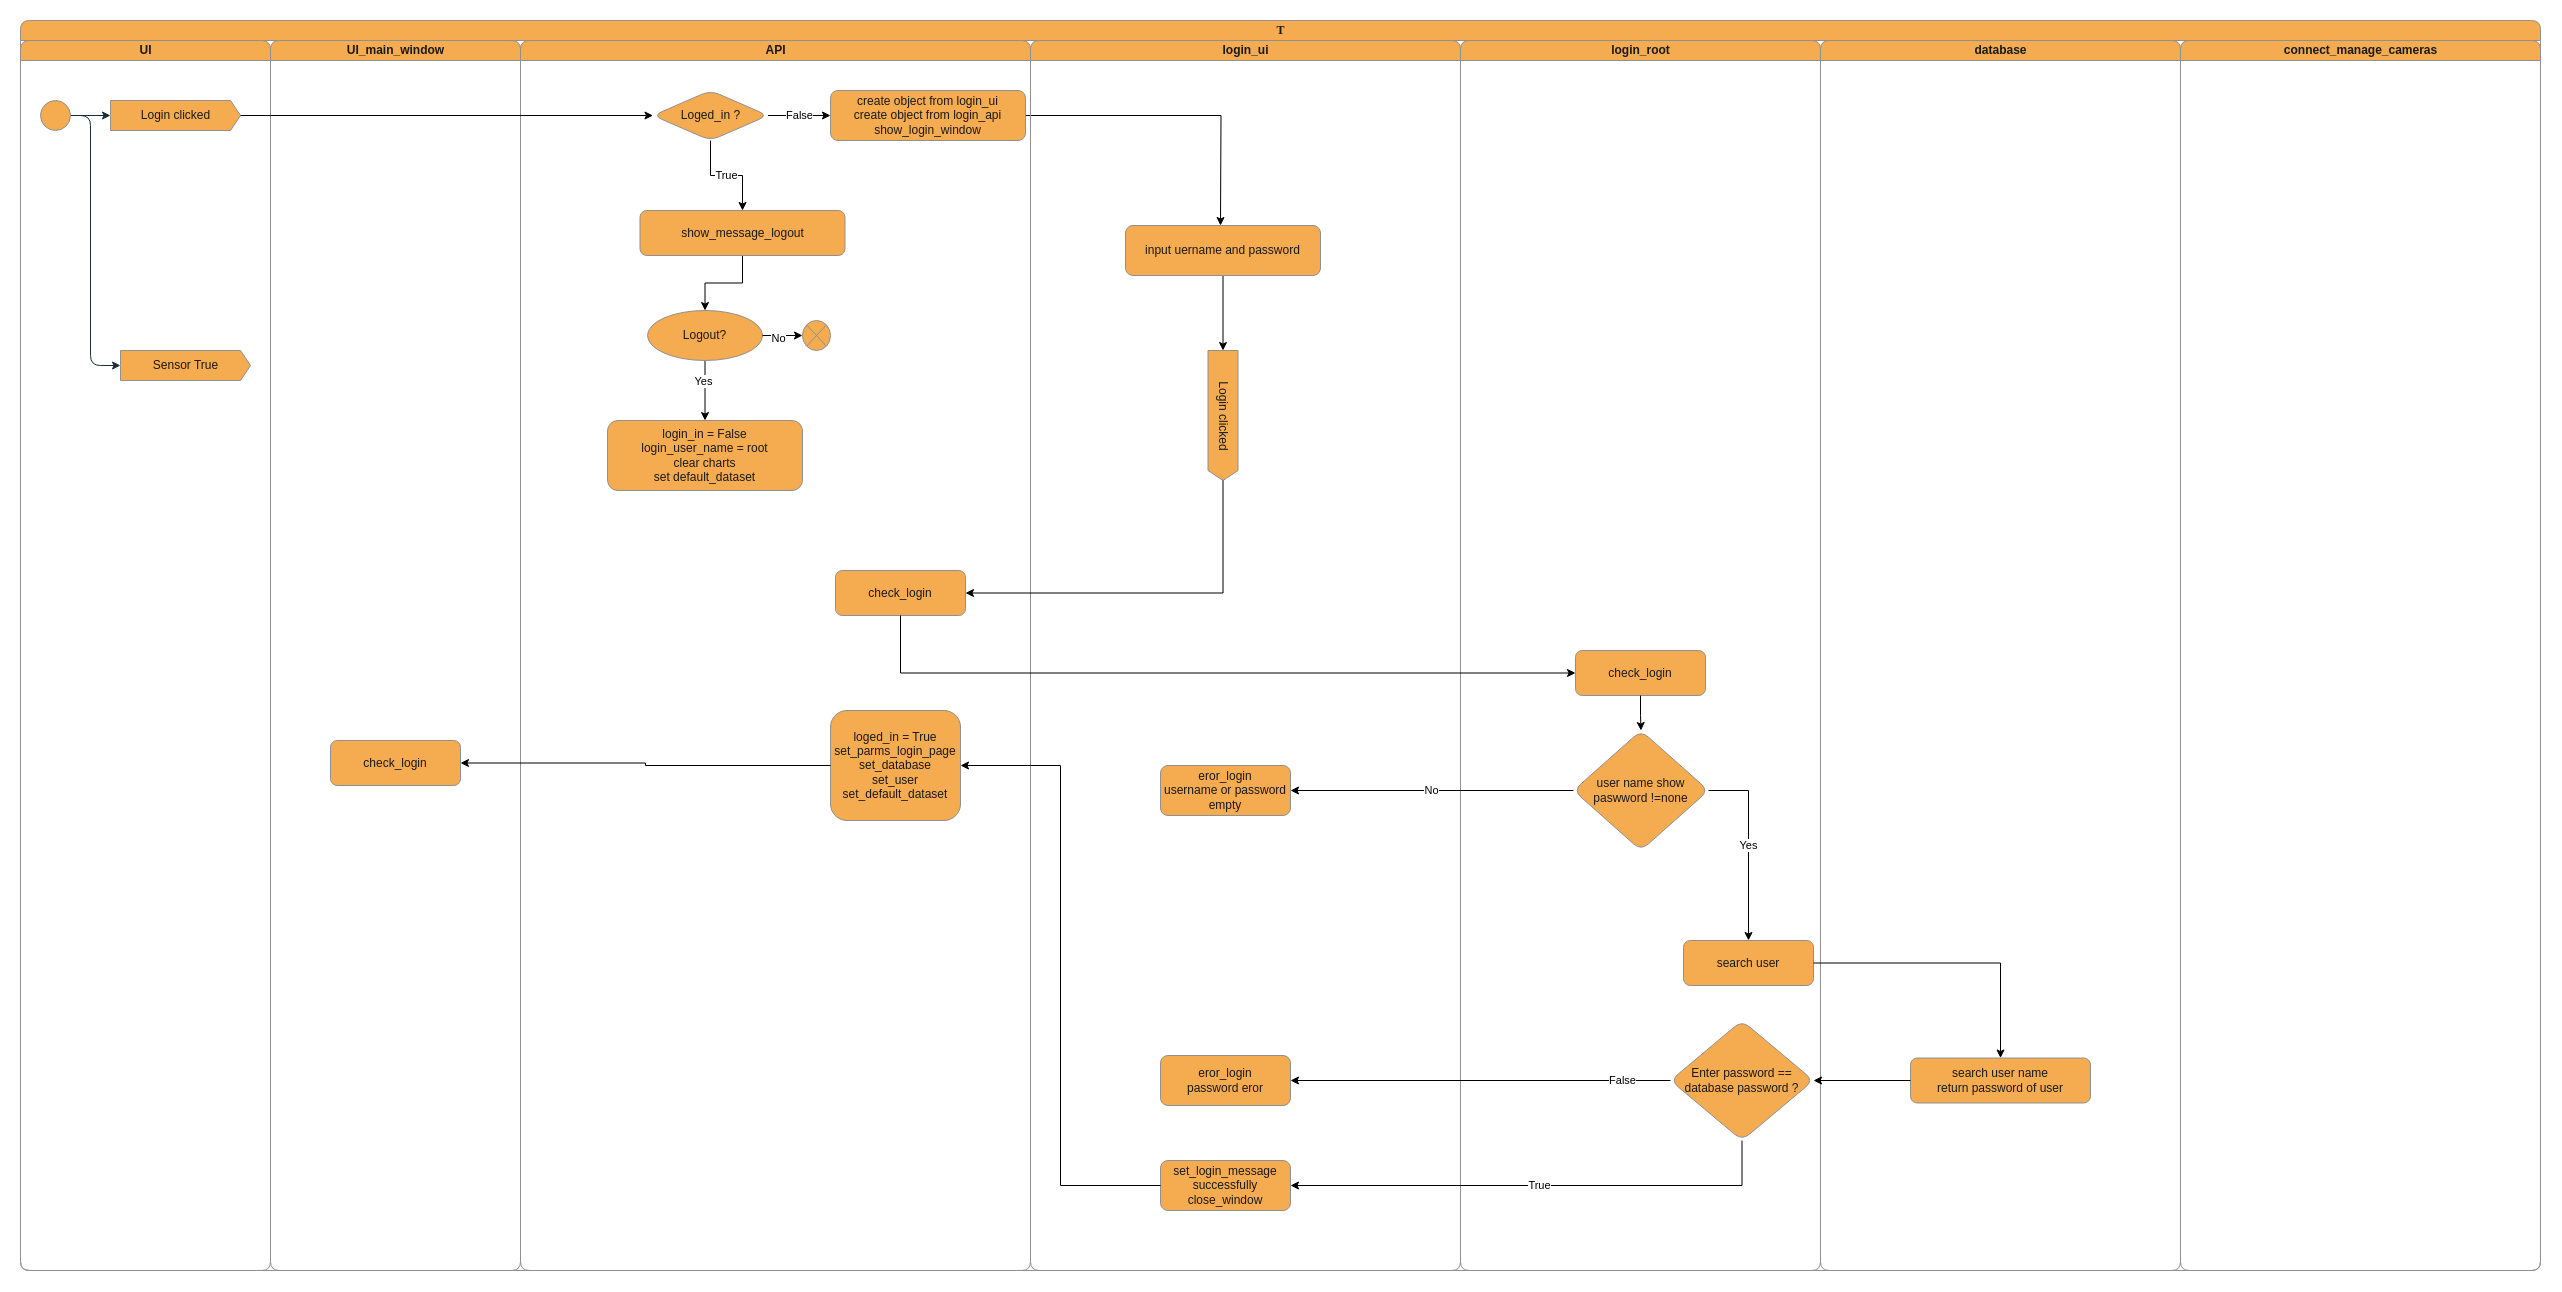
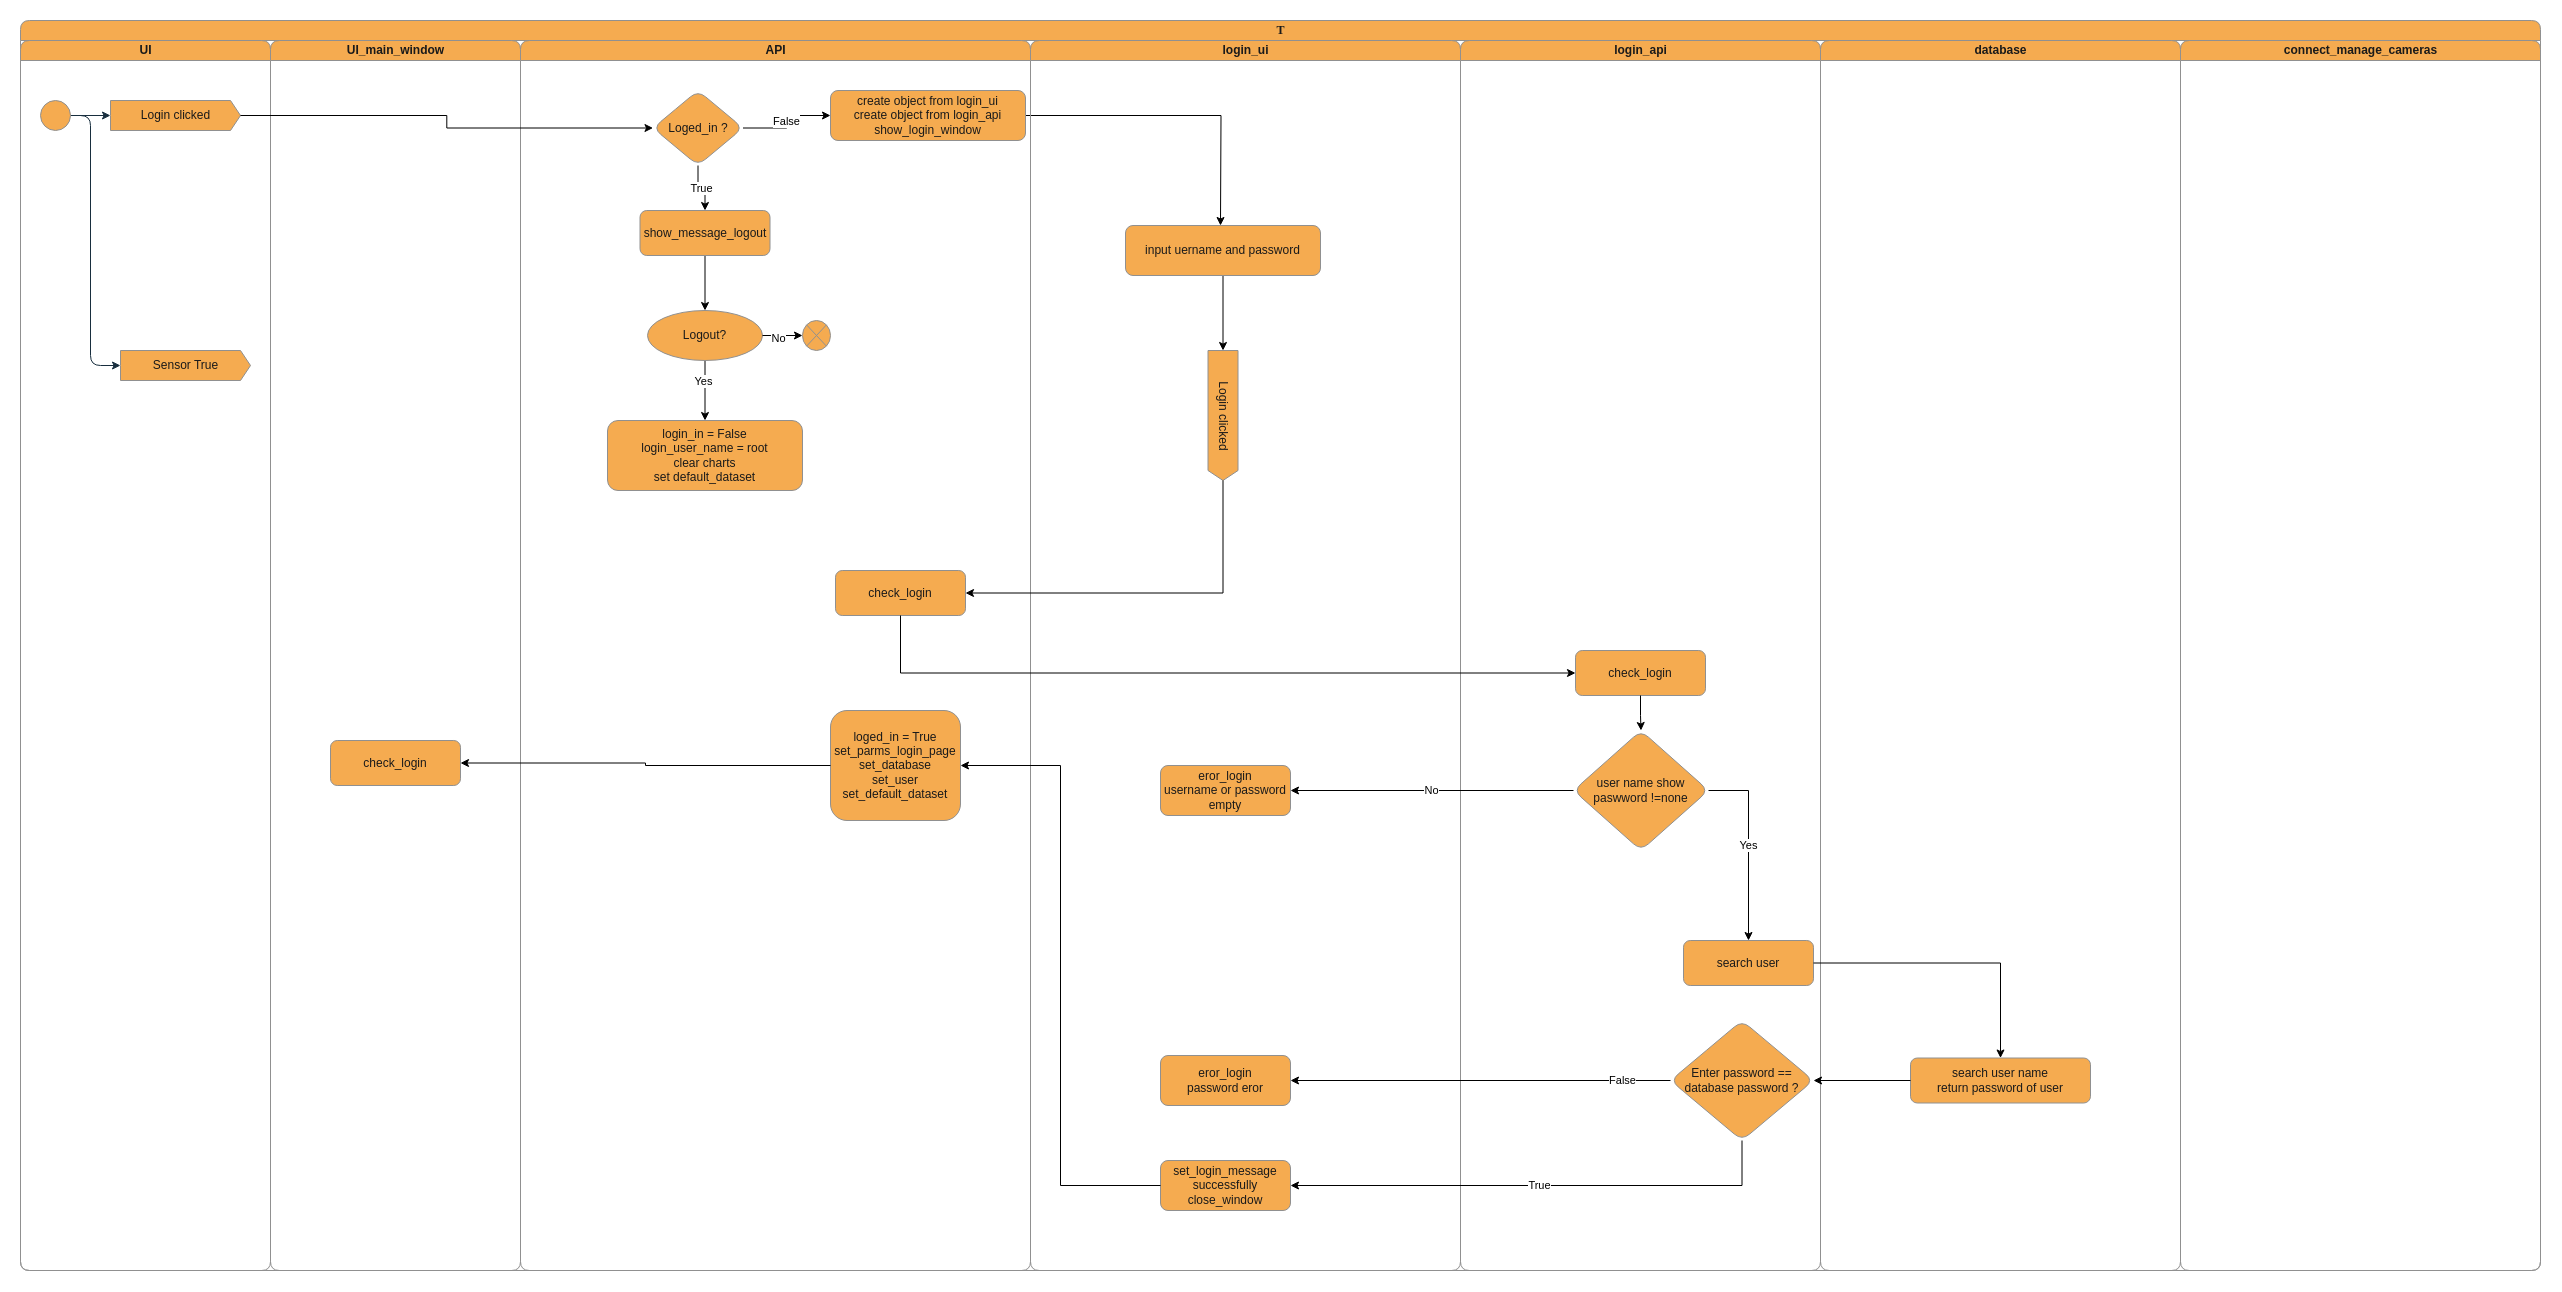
(1641, 51) -> (1641, 51)
(711, 116) -> (698, 128)
(743, 233) -> (705, 233)
